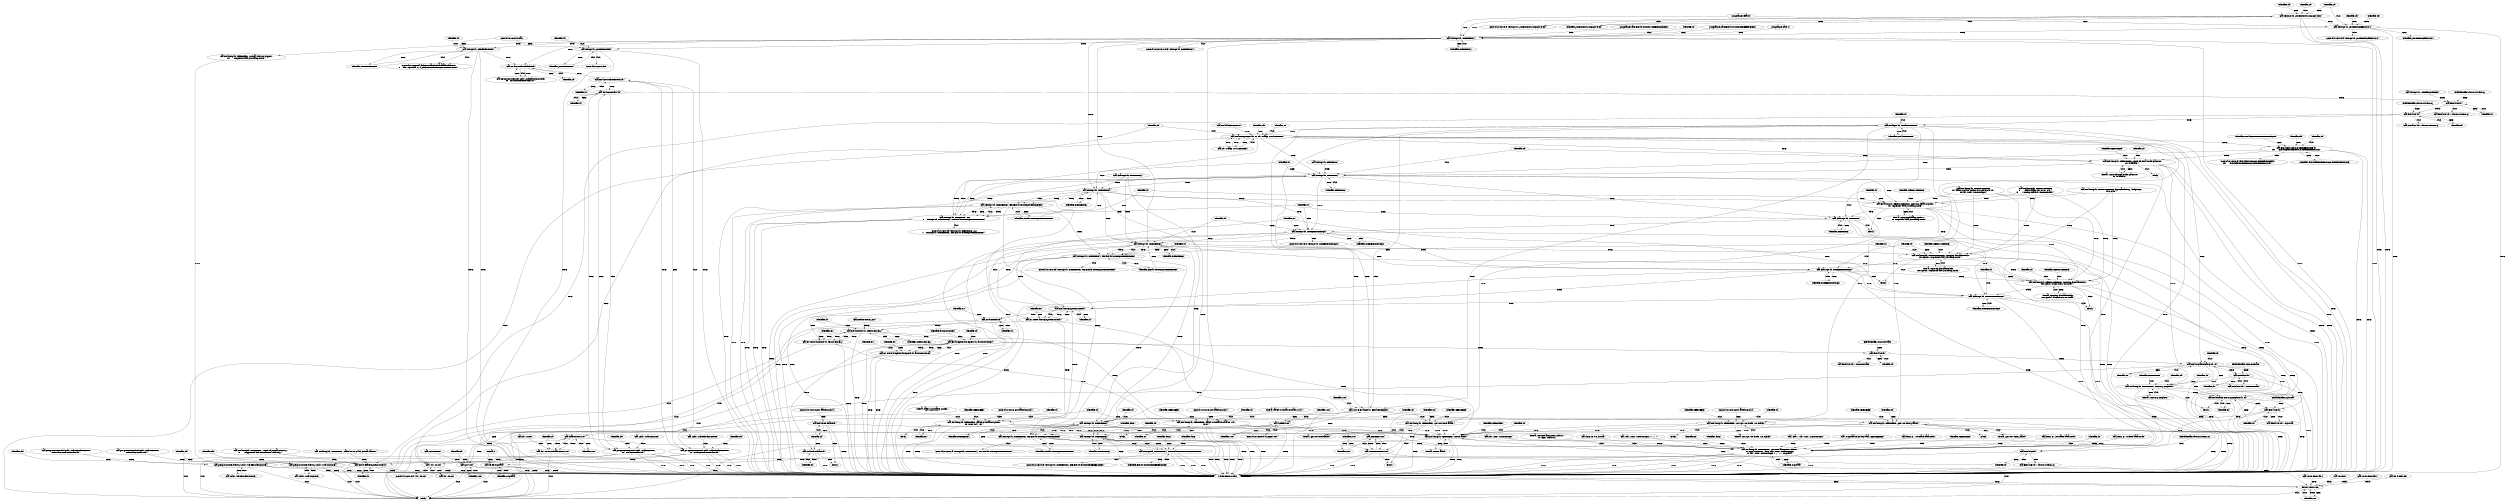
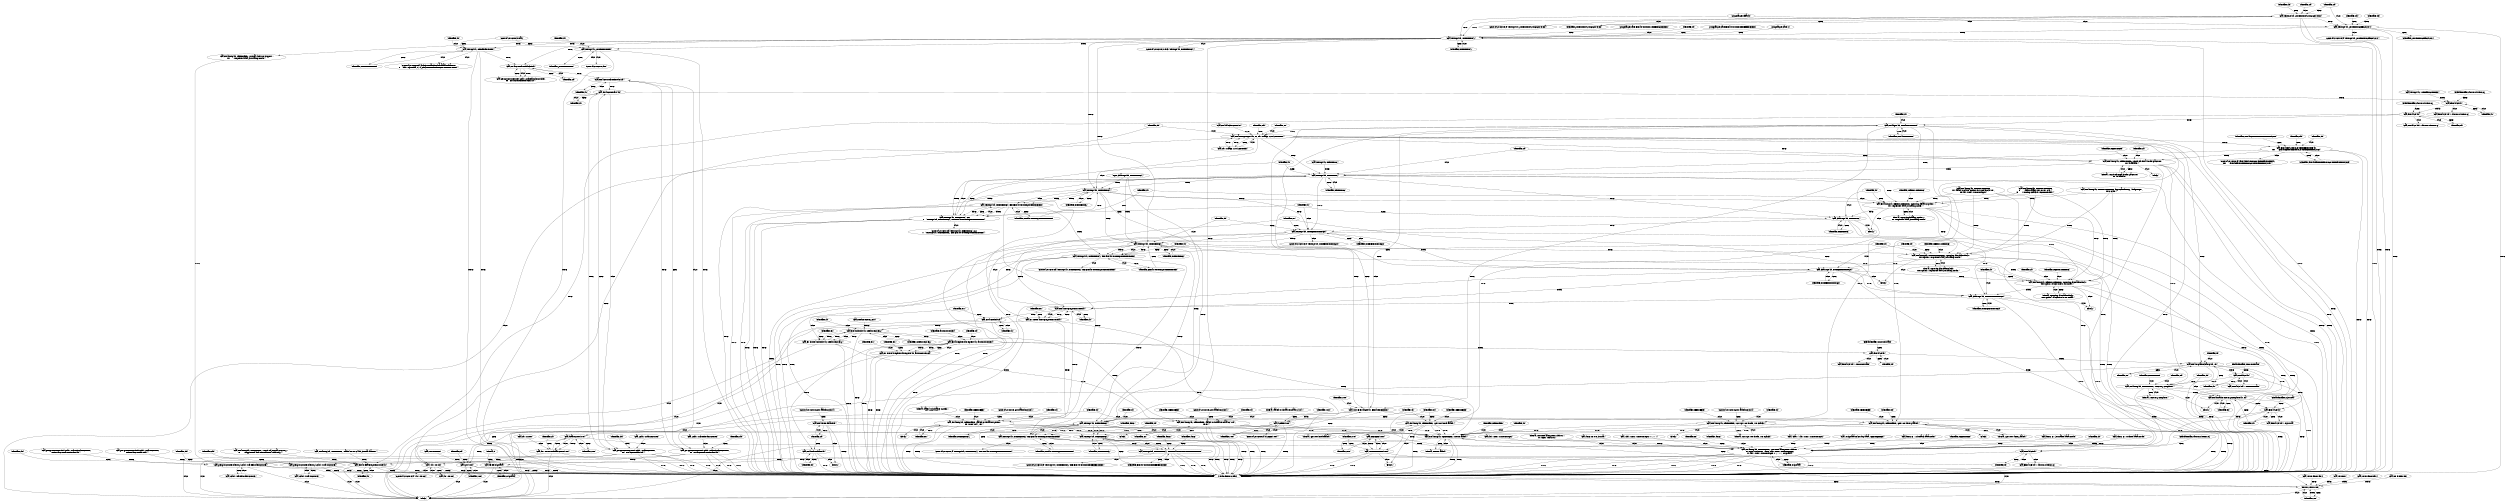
(1128, 176) -> (1128, 176)
(823, 342) -> (823, 342)
